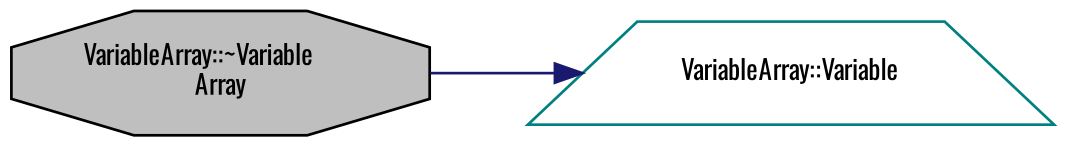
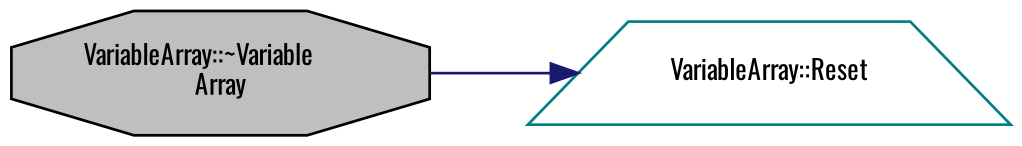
(791, 73) -> (769, 73)
